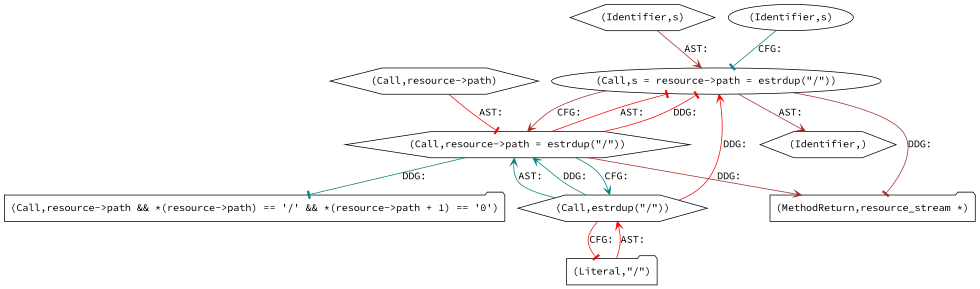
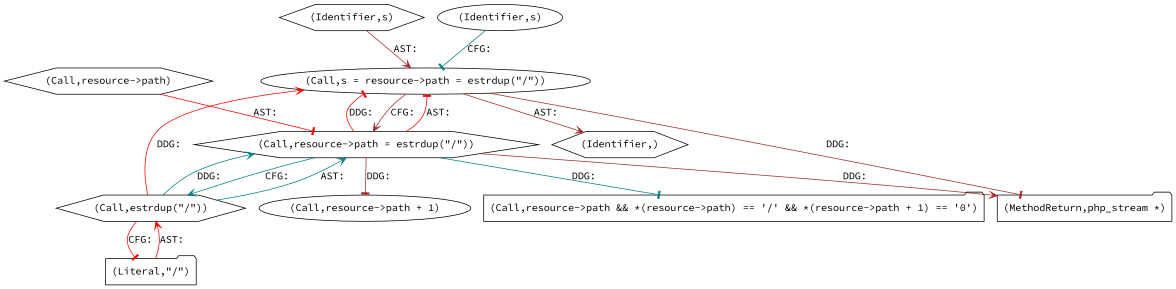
none -> (365, 208)
(873, 208) -> (1085, 208)
